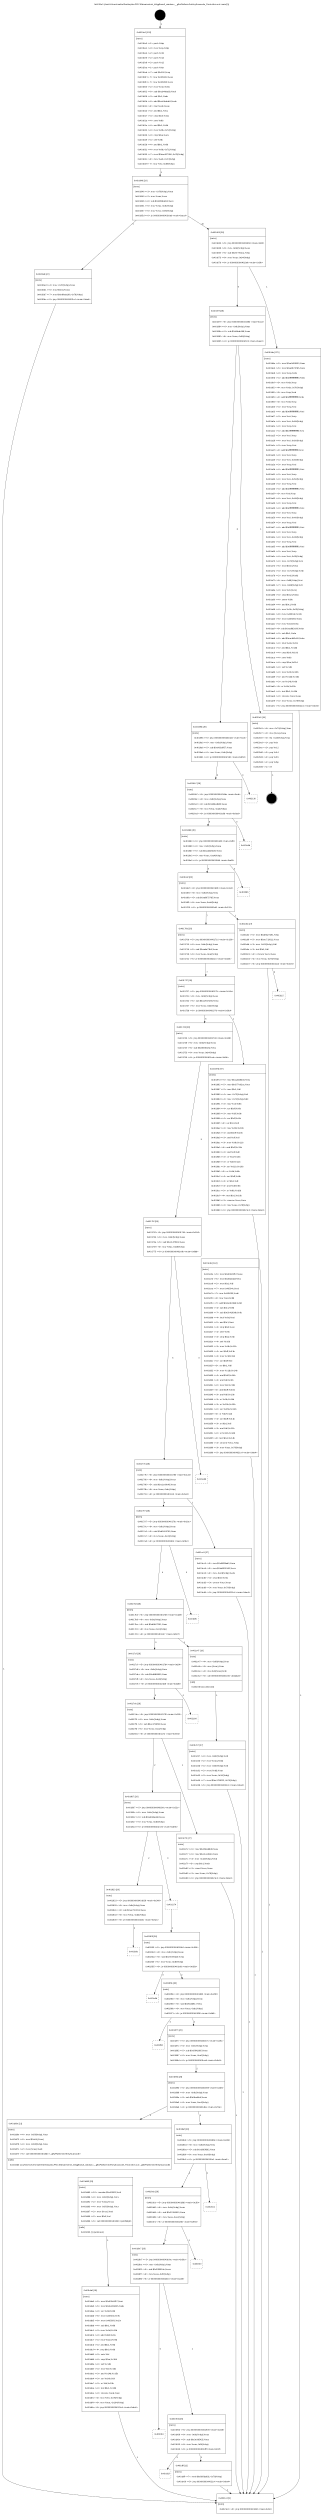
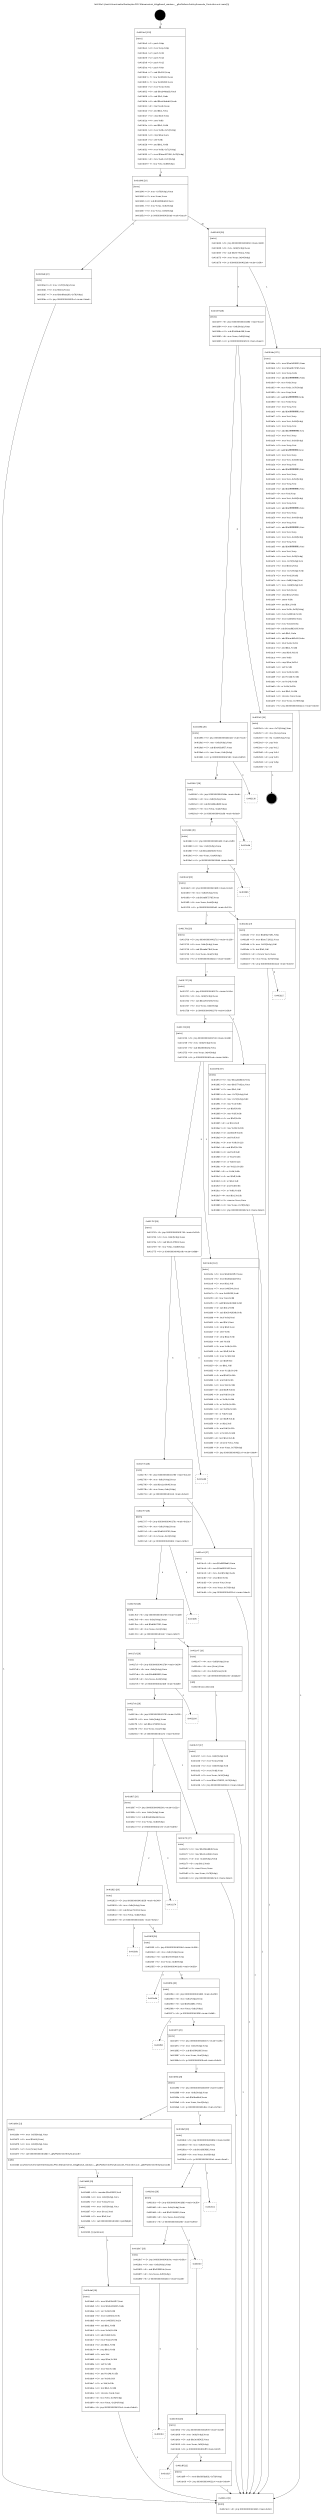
(208, 821) -> (211, 823)
none -> (203, 1160)
(171, 1920) -> (152, 1928)
none -> (97, 2173)
(178, 2348) -> (197, 2341)
